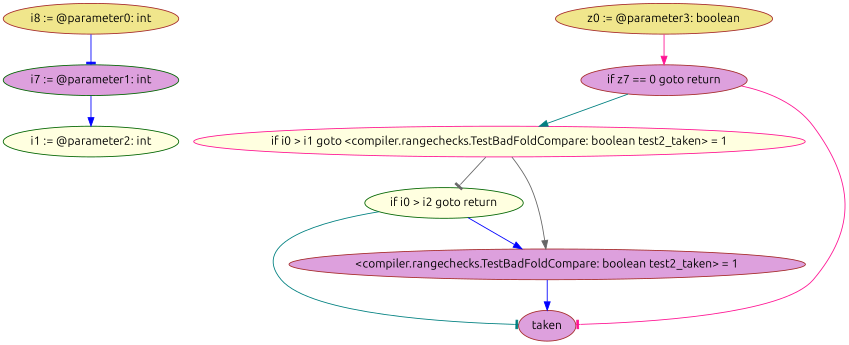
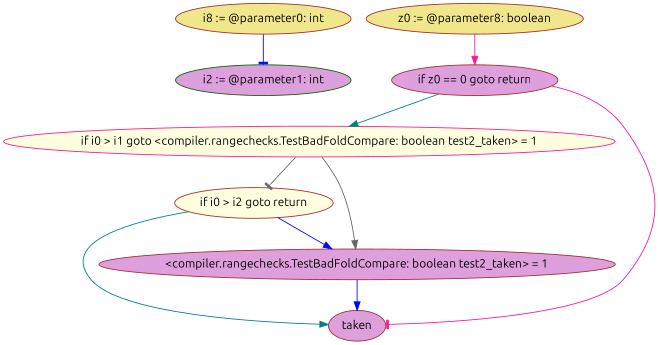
(664, 19) -> (475, 19)
(91, 80) -> (263, 80)
(664, 80) -> (475, 80)
(91, 142) -> none
(444, 203) -> (254, 203)
(324, 302) -> (132, 301)
